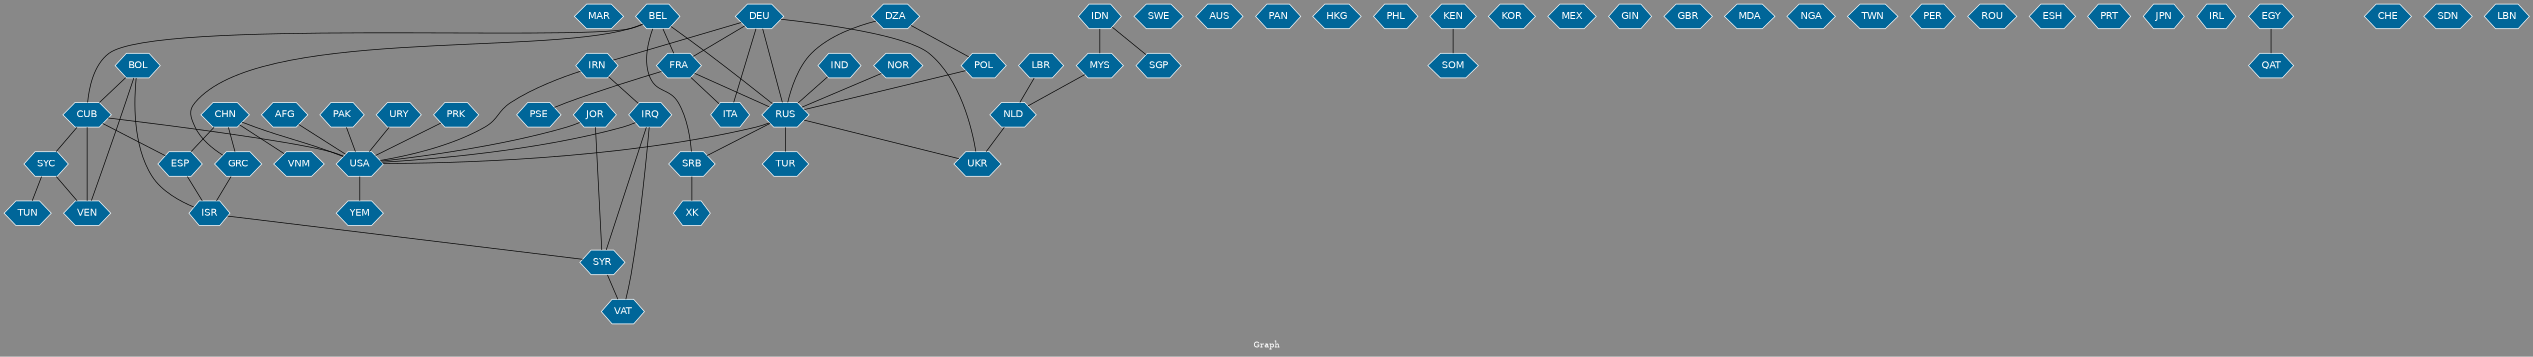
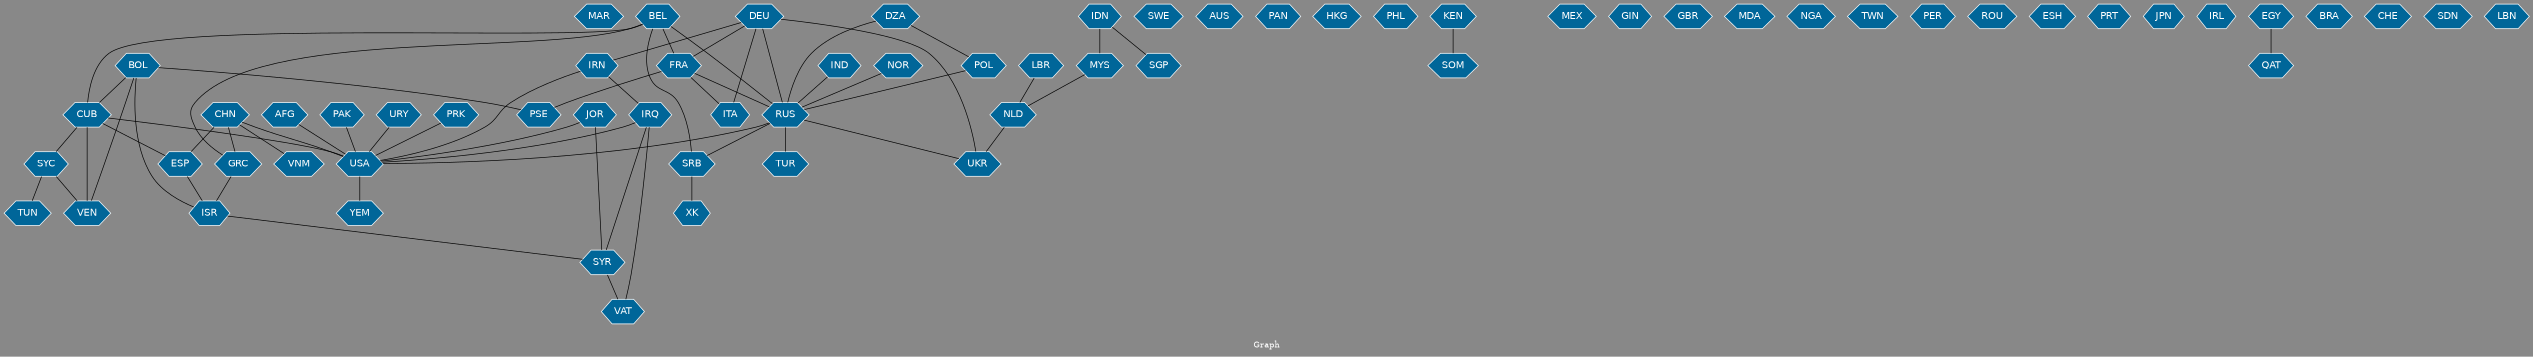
(1512, 16) -> none
none -> (2329, 16)
none -> (340, 84)
